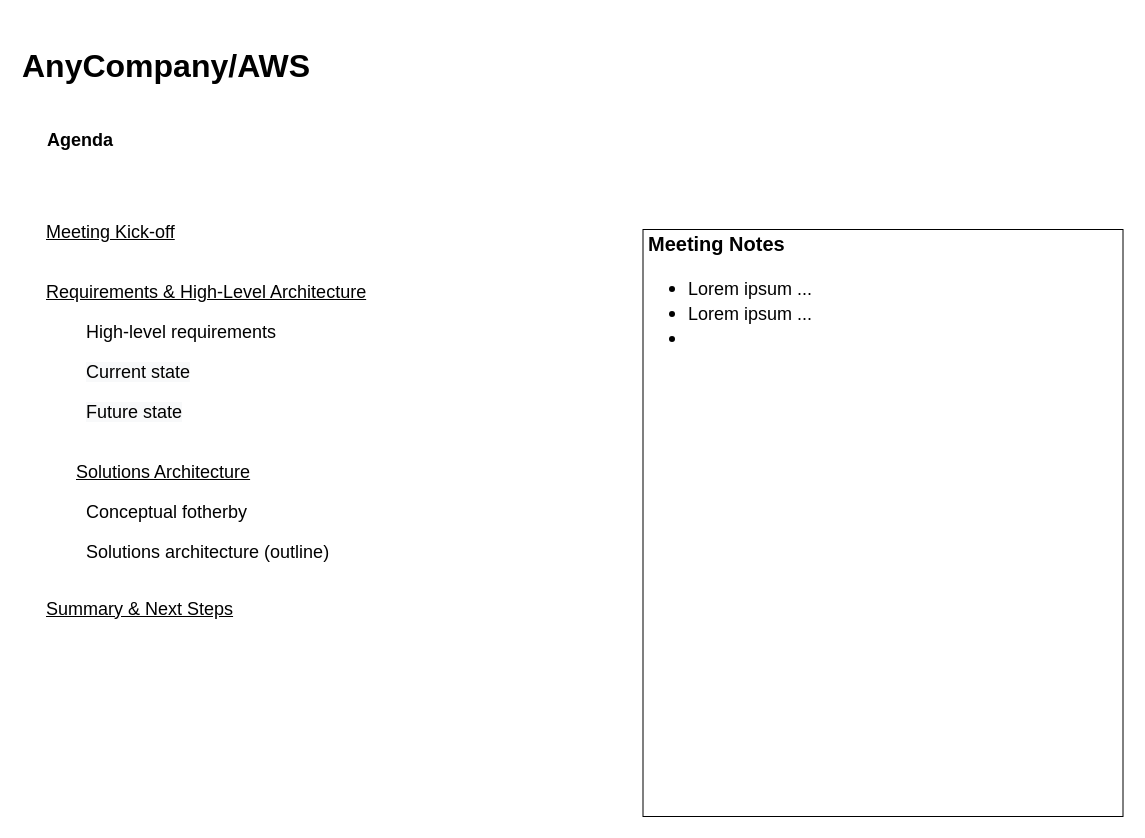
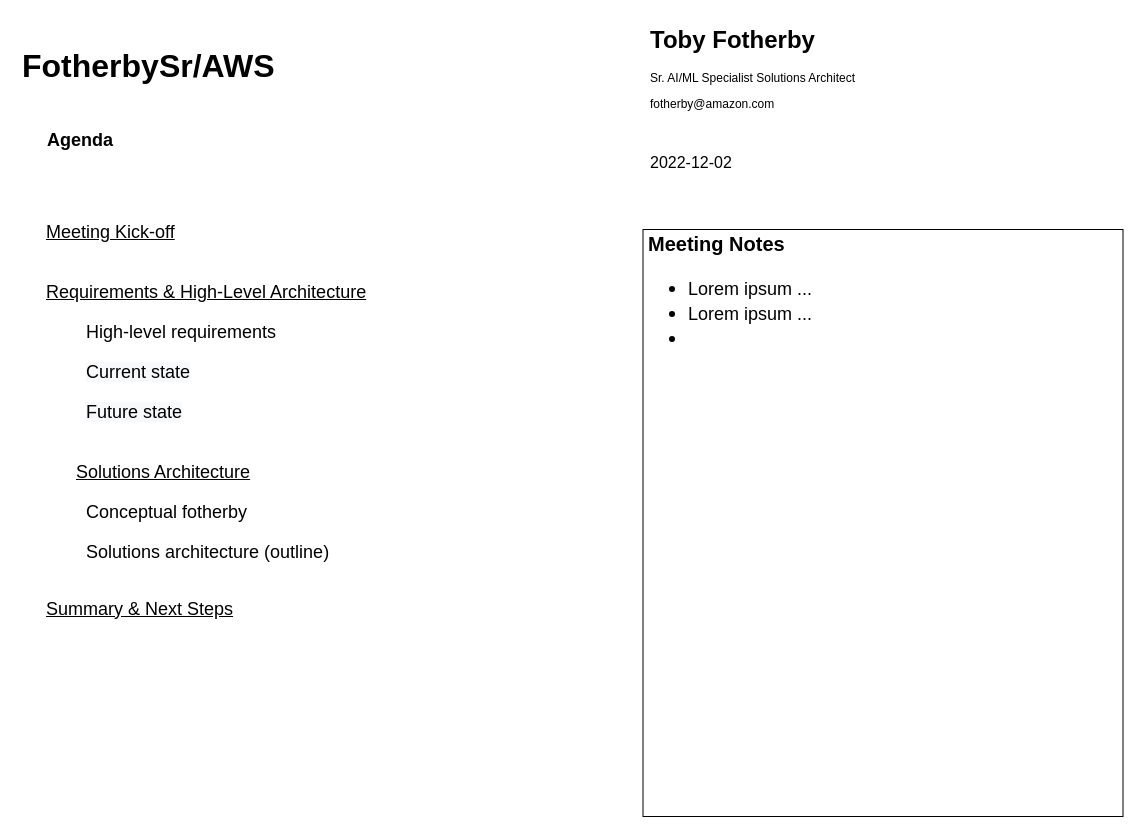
(93, 67) -> (93, 67)
none -> (766, 81)
none -> (720, 161)
